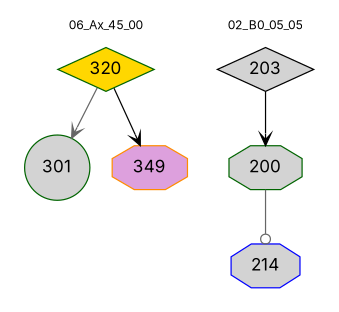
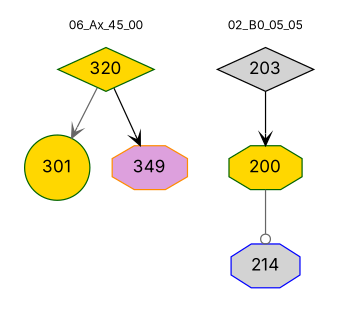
(57, 168) -> (57, 168)
(266, 168) -> (266, 168)
